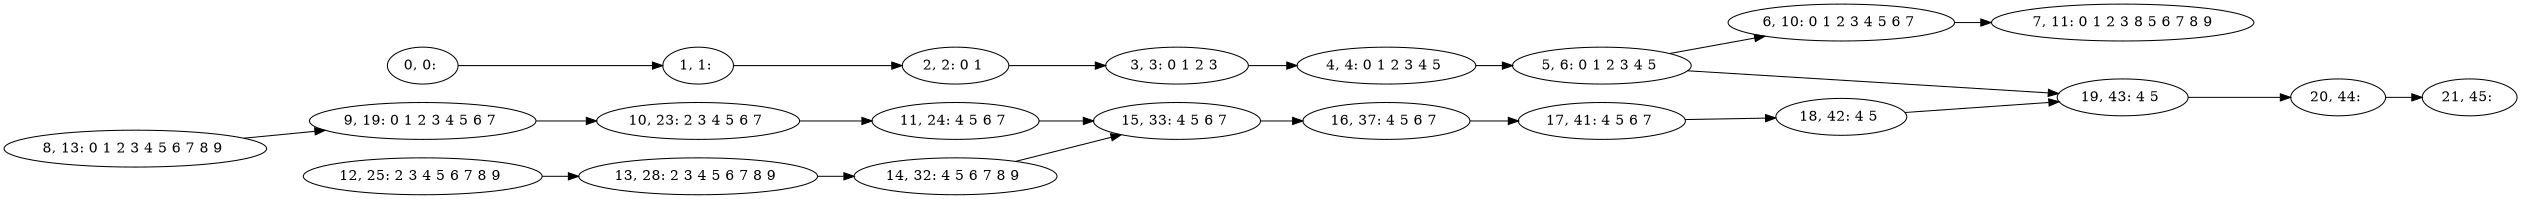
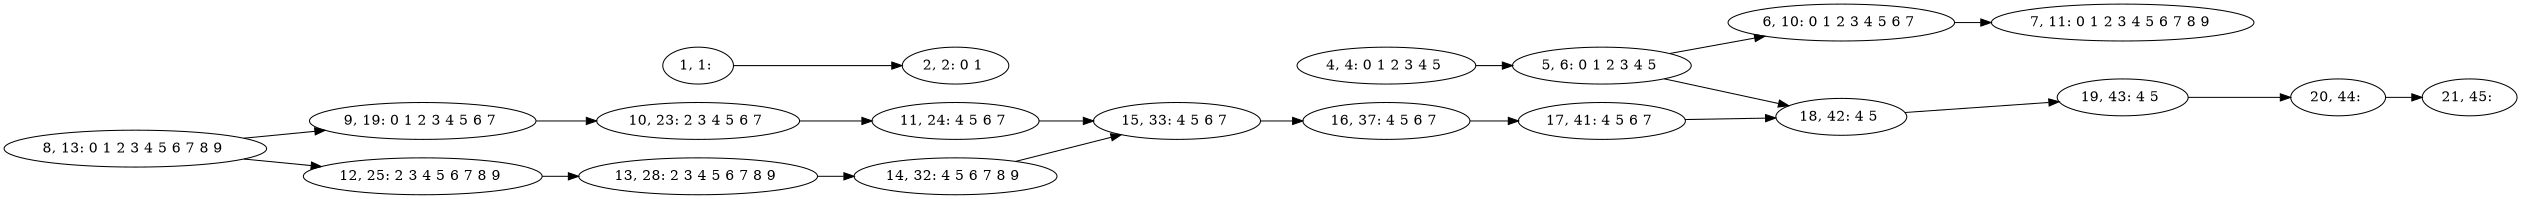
(2123, 23) -> (2123, 23)
(423, 66) -> none
(1177, 66) -> none
(1868, 82) -> (1721, 91)
none -> (277, 162)
